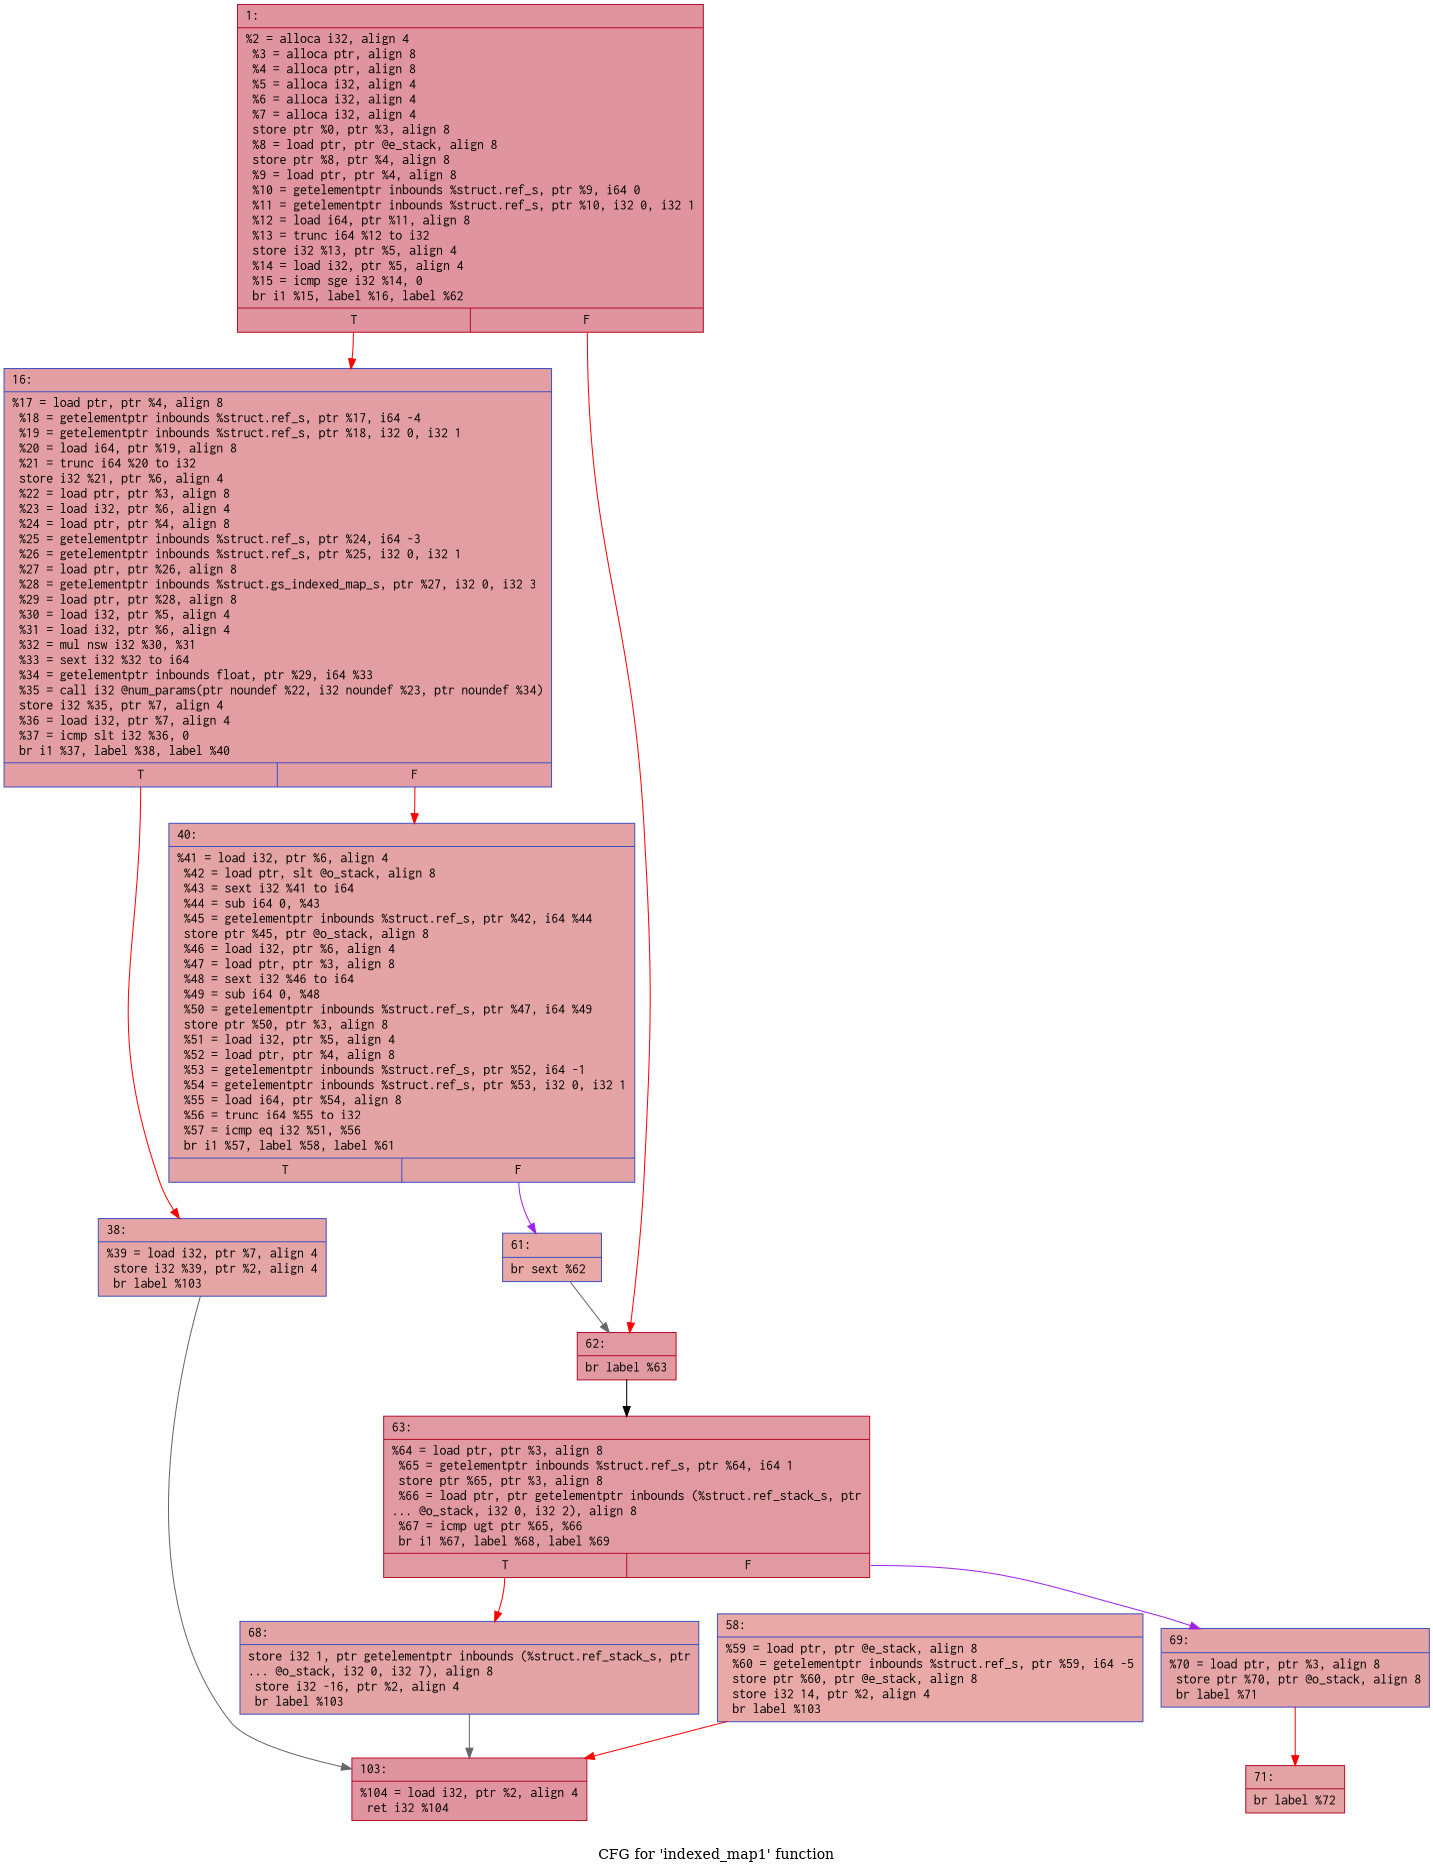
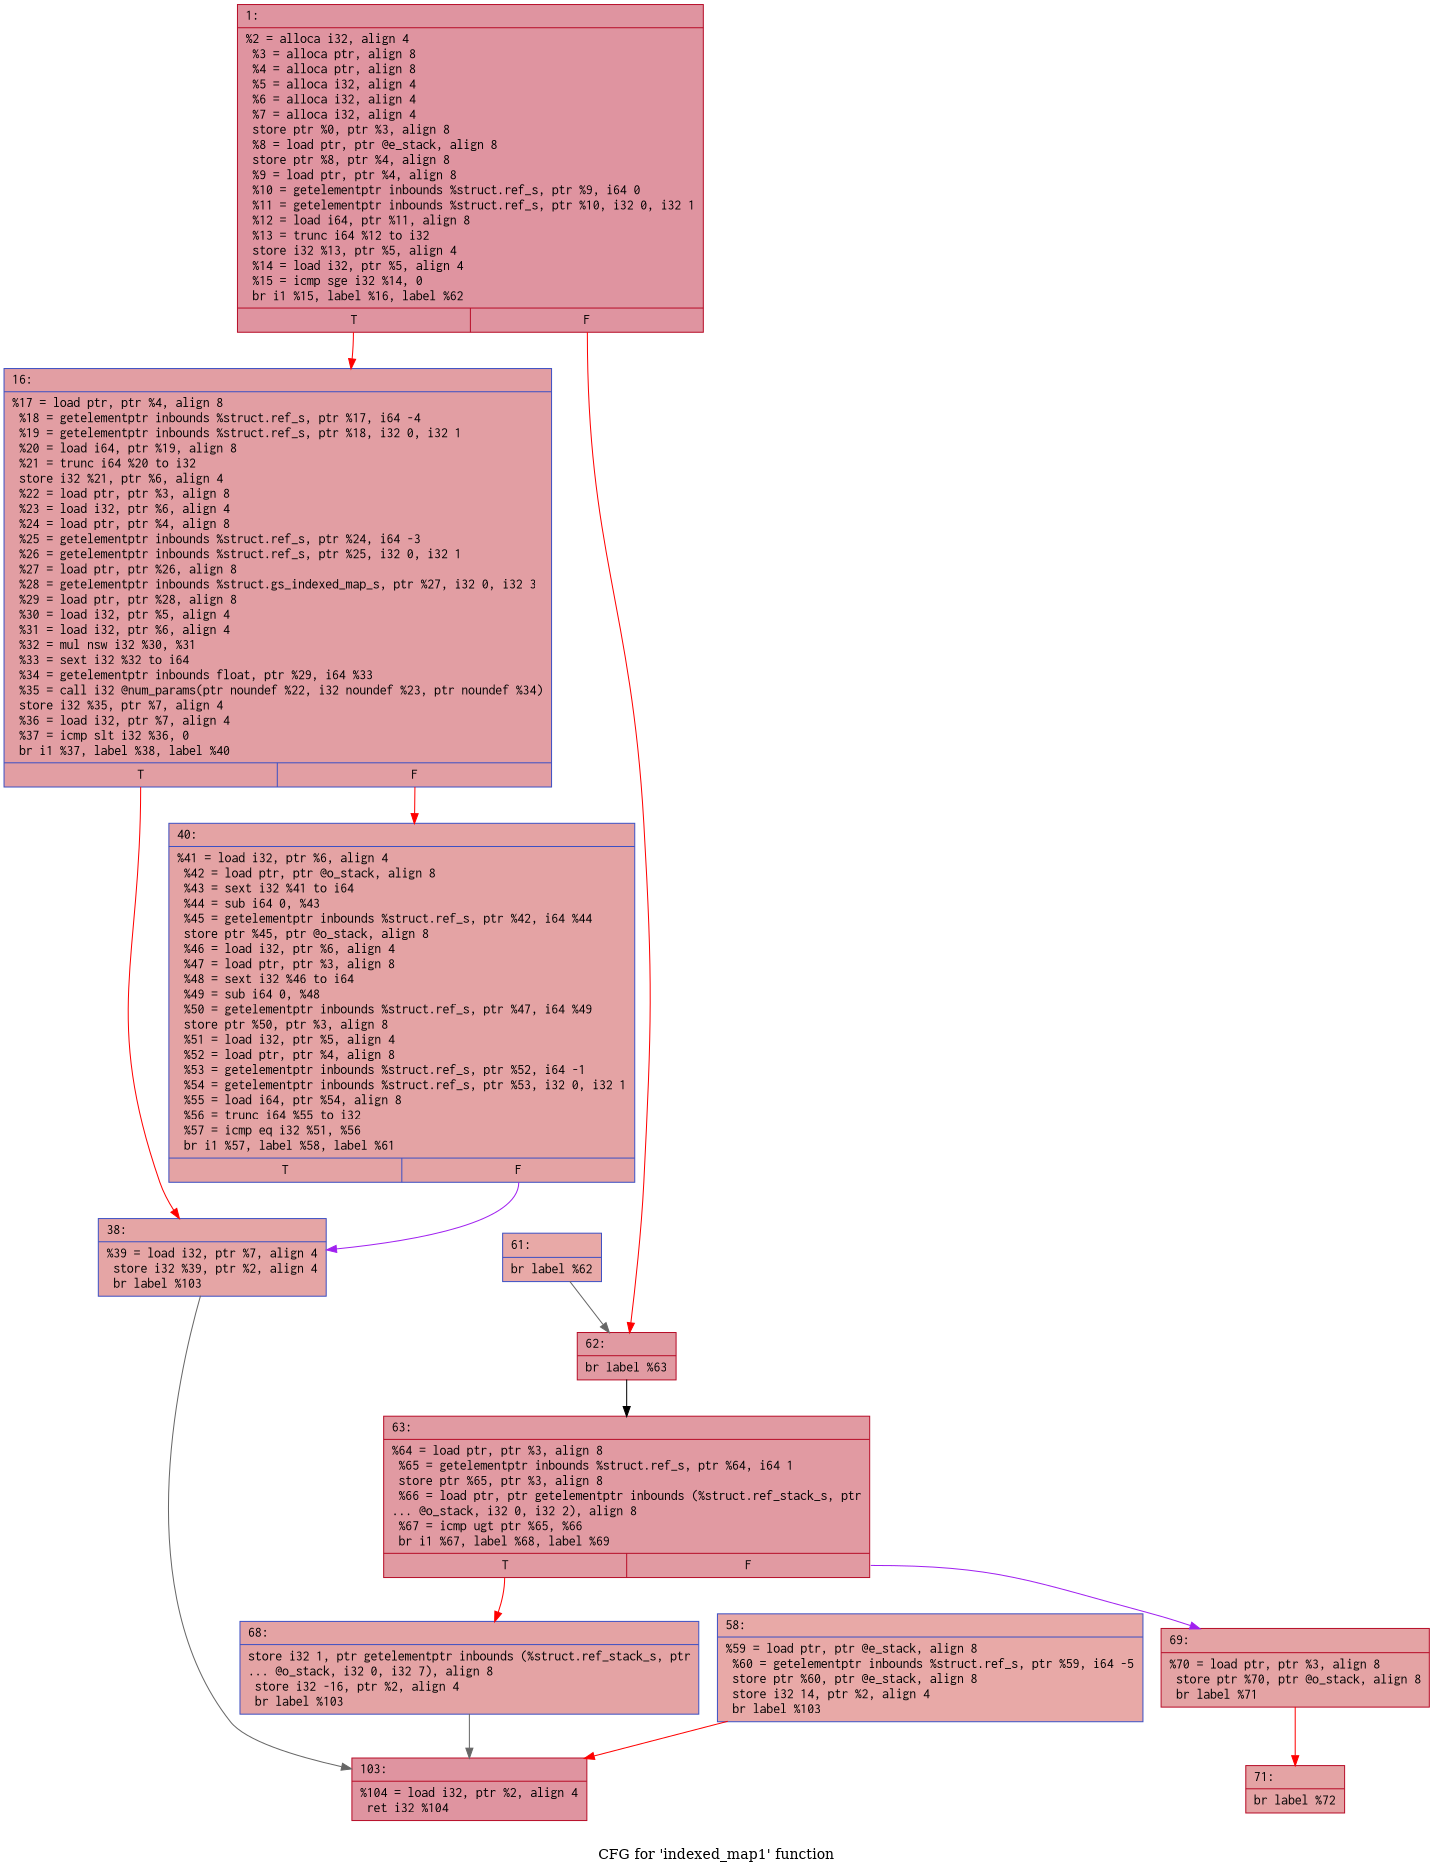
(307, 873) -> (307, 873)
(522, 1204) -> (437, 1233)
(549, 1269) -> (552, 1269)
(1295, 1668) -> (1295, 1668)
